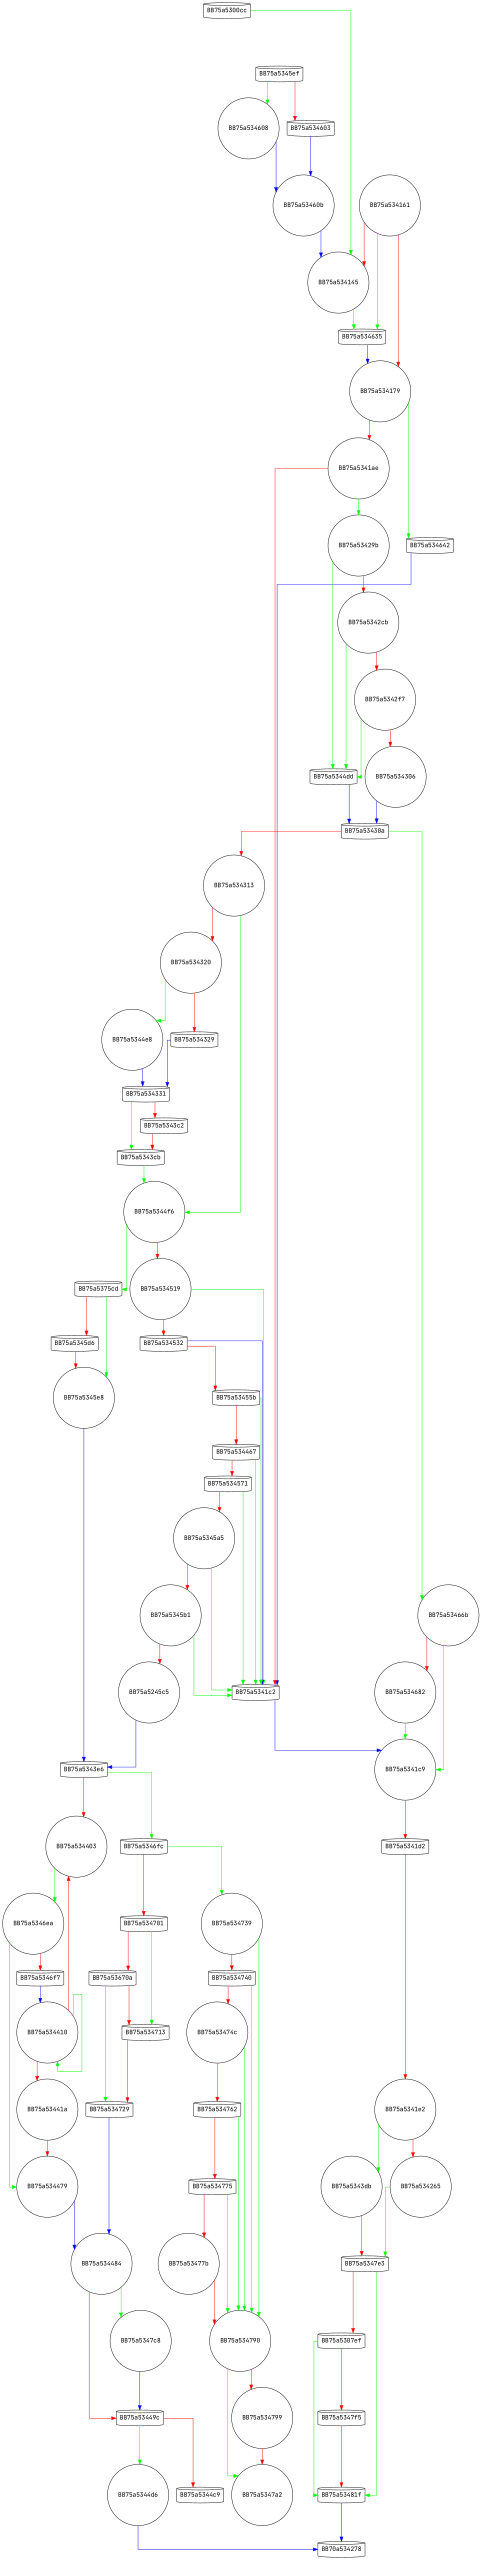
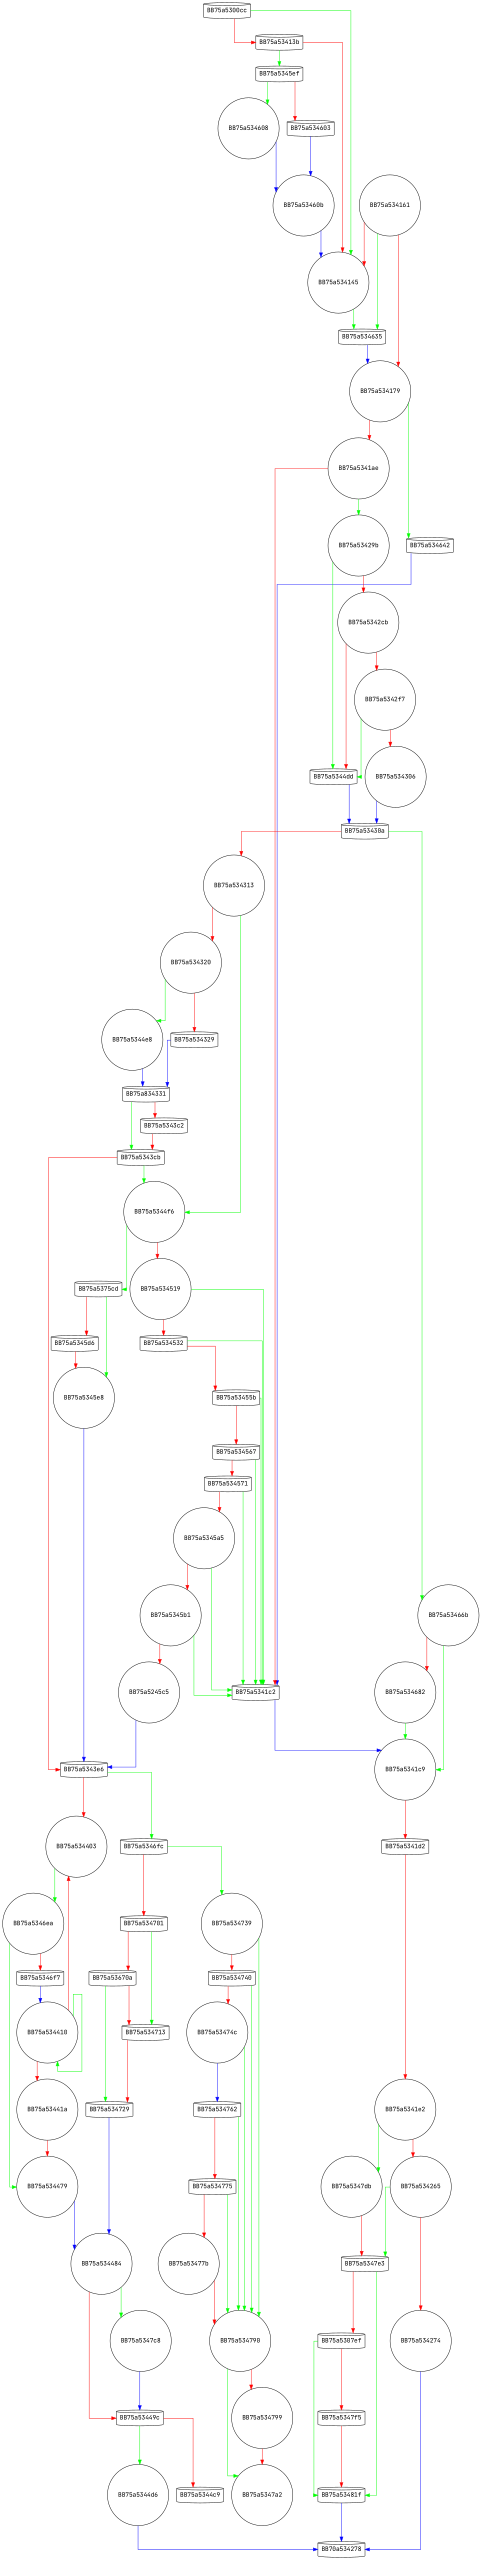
none -> (279, 42)
(346, 704) -> (346, 704)
(146, 1094) -> (146, 1094)
none -> (48, 1433)
(236, 1452) -> (236, 1452)
(262, 1473) -> (262, 1473)
(217, 2080) -> (217, 2080)
(352, 2187) -> (352, 2187)
none -> (421, 2341)
